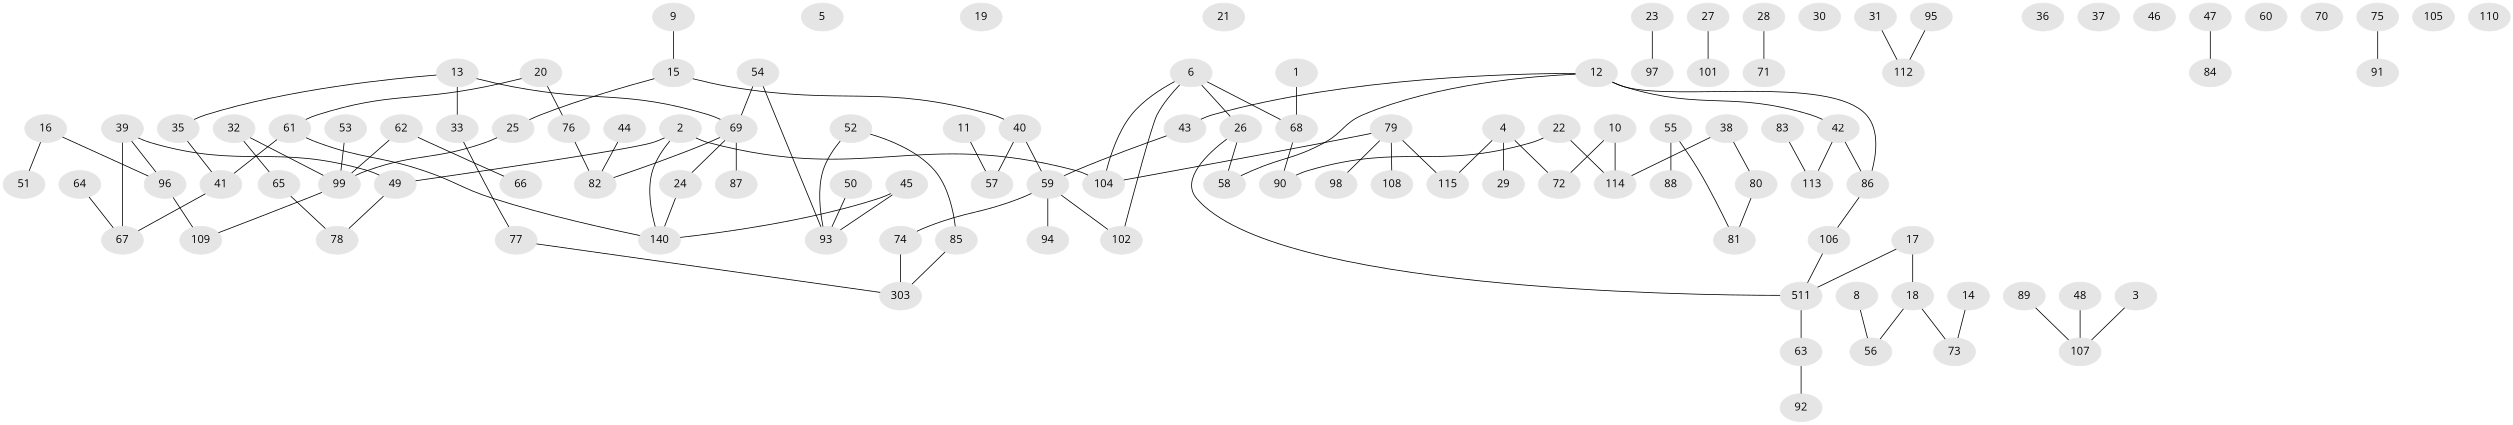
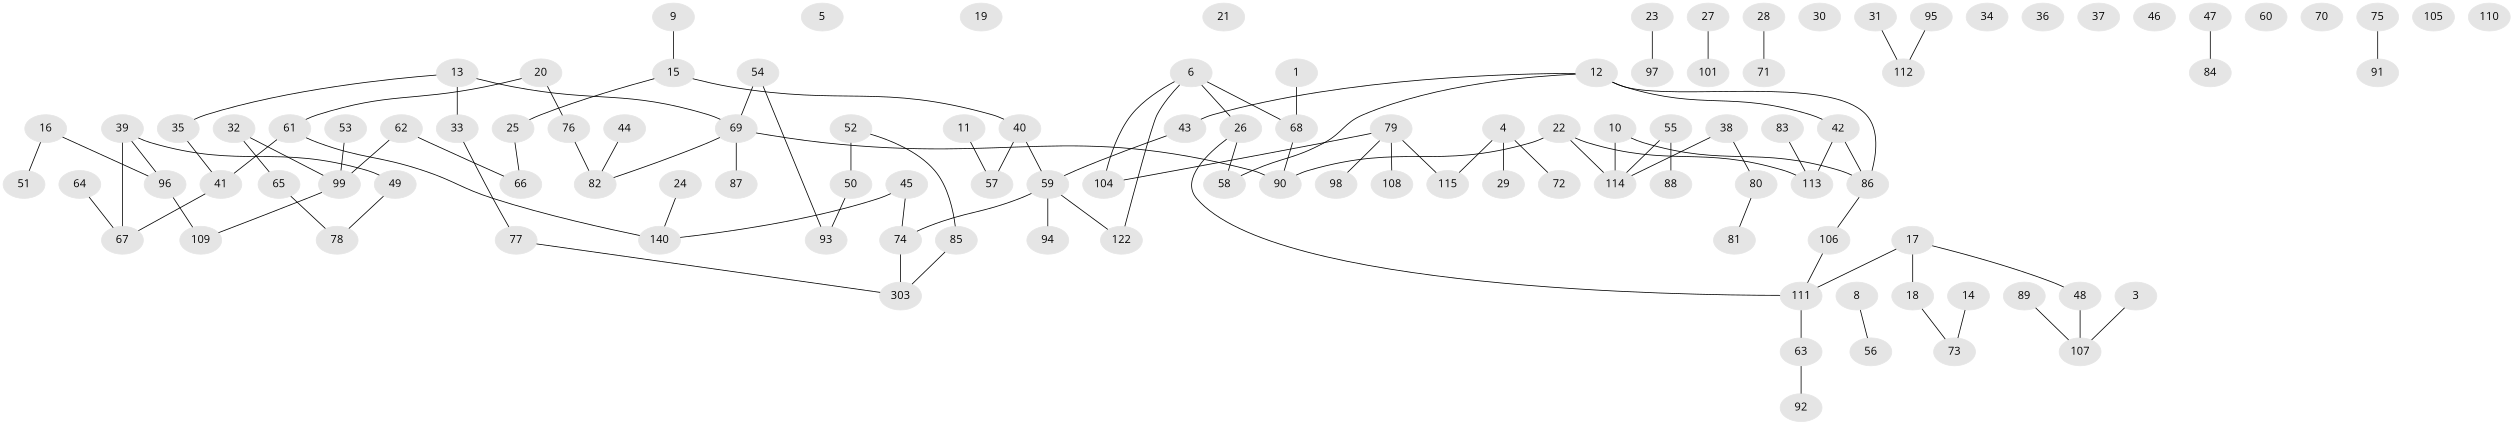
none -> (1987, 17)
(680, 129) -> none
(1591, 153) -> (1747, 157)
none -> (1657, 155)
(708, 156) -> (999, 148)
(426, 157) -> (517, 156)
(821, 181) -> (851, 157)
(1706, 183) -> (1641, 159)
(866, 212) -> (904, 212)
(1121, 240) -> (1121, 240)
none -> (1999, 264)
(1801, 296) -> (1801, 296)
(1892, 324) -> none
